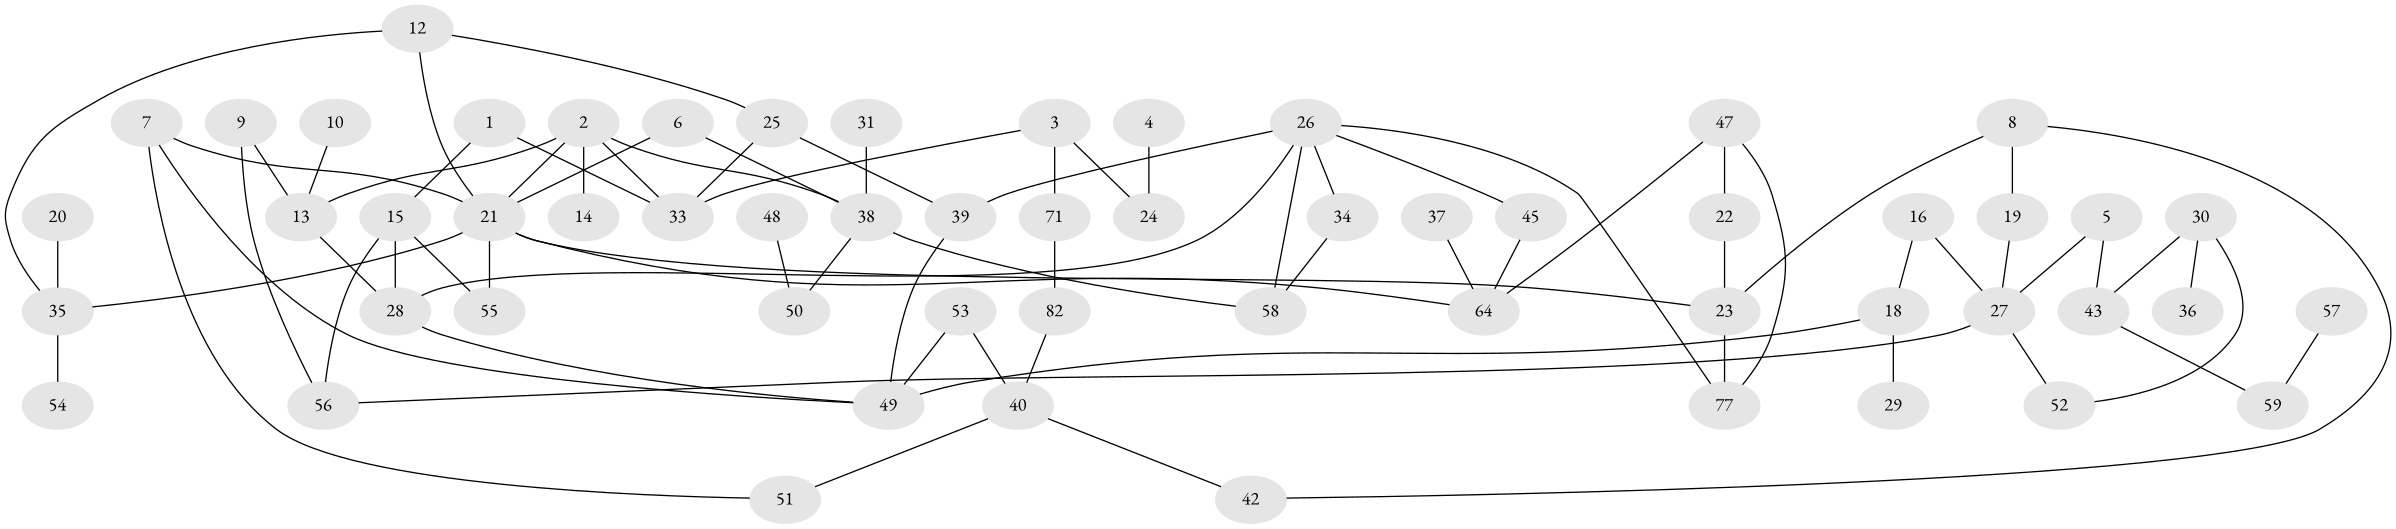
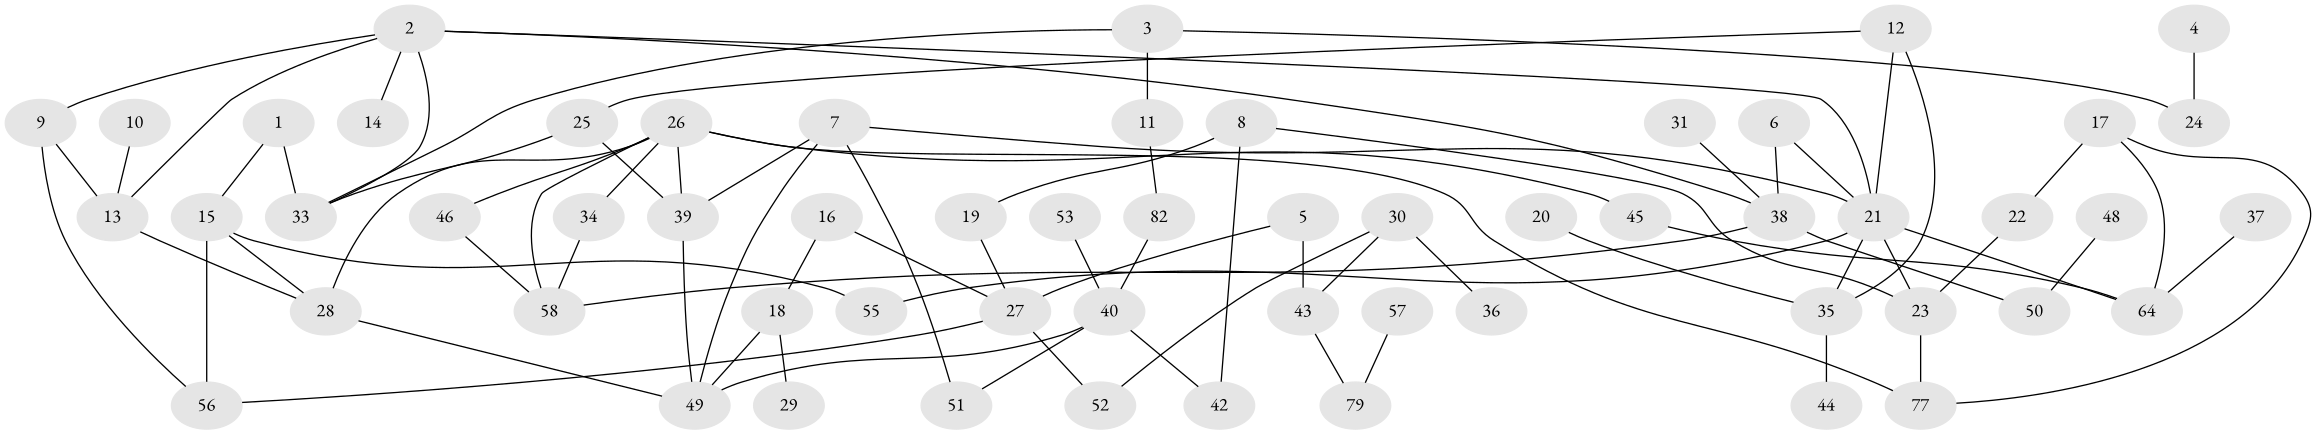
none -> (219, 64)
(1725, 123) -> (2100, 123)
none -> (759, 170)
none -> (445, 217)
(1055, 217) -> (1147, 123)
(924, 359) -> (902, 358)
(58, 406) -> (1826, 406)
(2273, 406) -> (1355, 406)
